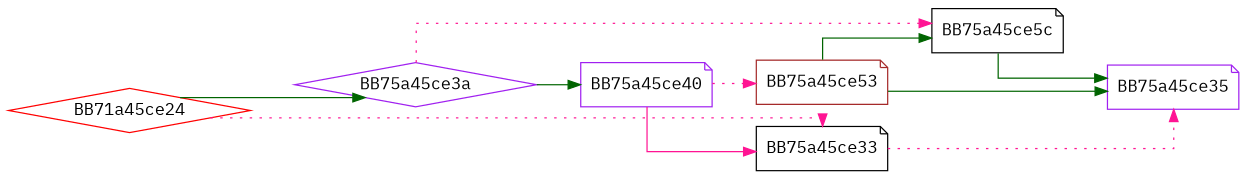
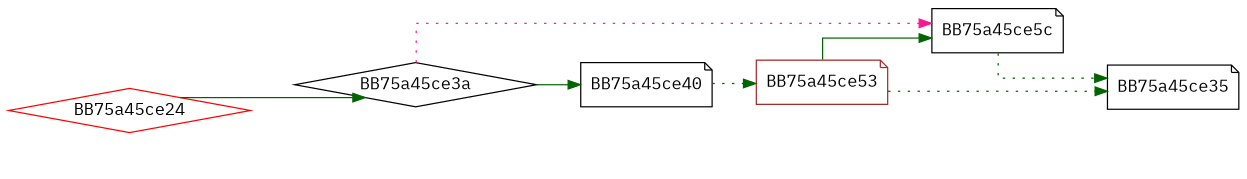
(1034, 78) -> (1034, 78)
(728, 83) -> (728, 83)
(416, 85) -> (416, 85)
(646, 85) -> (646, 85)
(1173, 87) -> (1173, 87)
(992, 91) -> (992, 91)
(130, 110) -> (130, 110)
(822, 149) -> none
